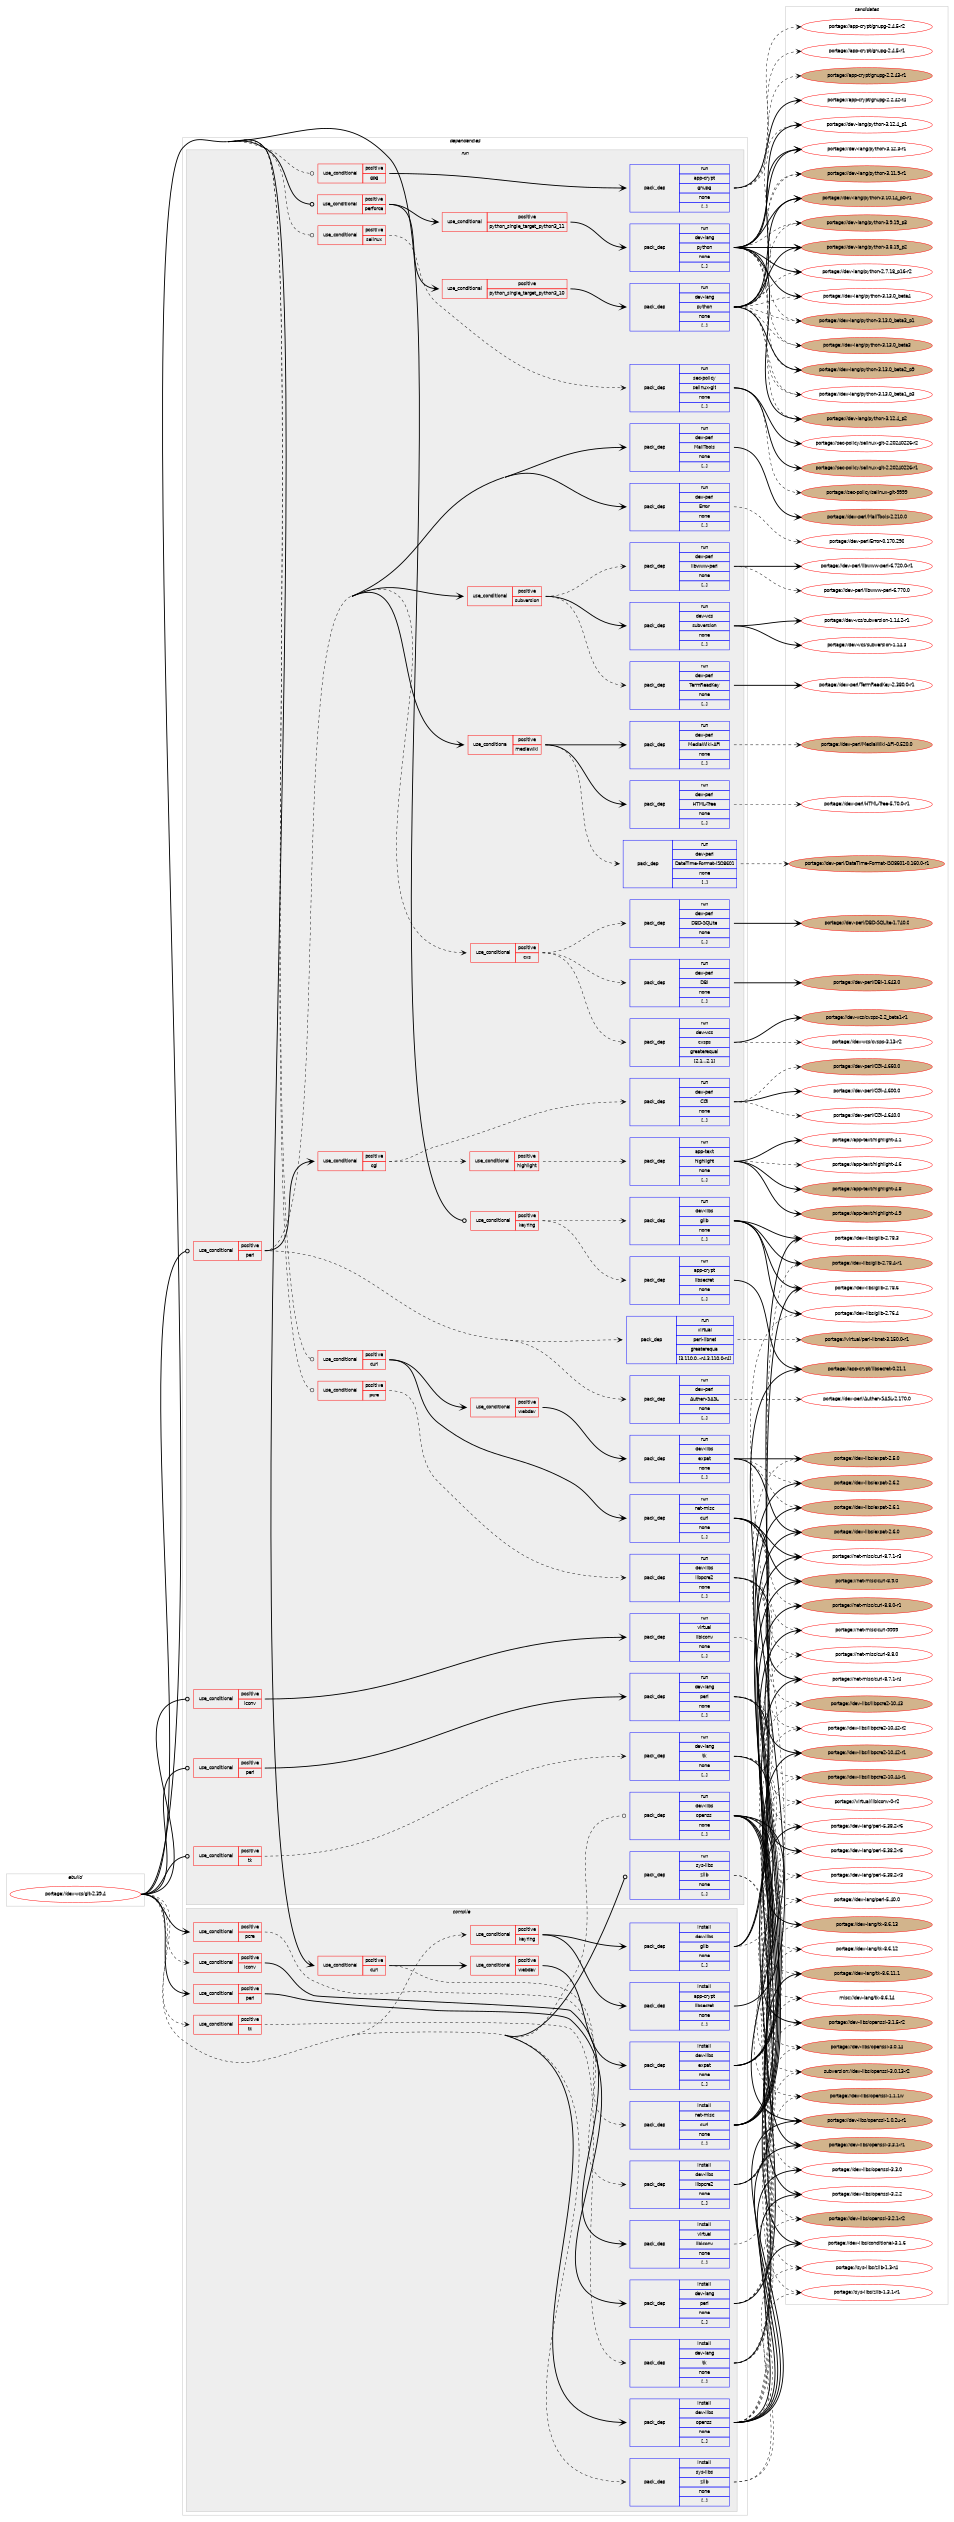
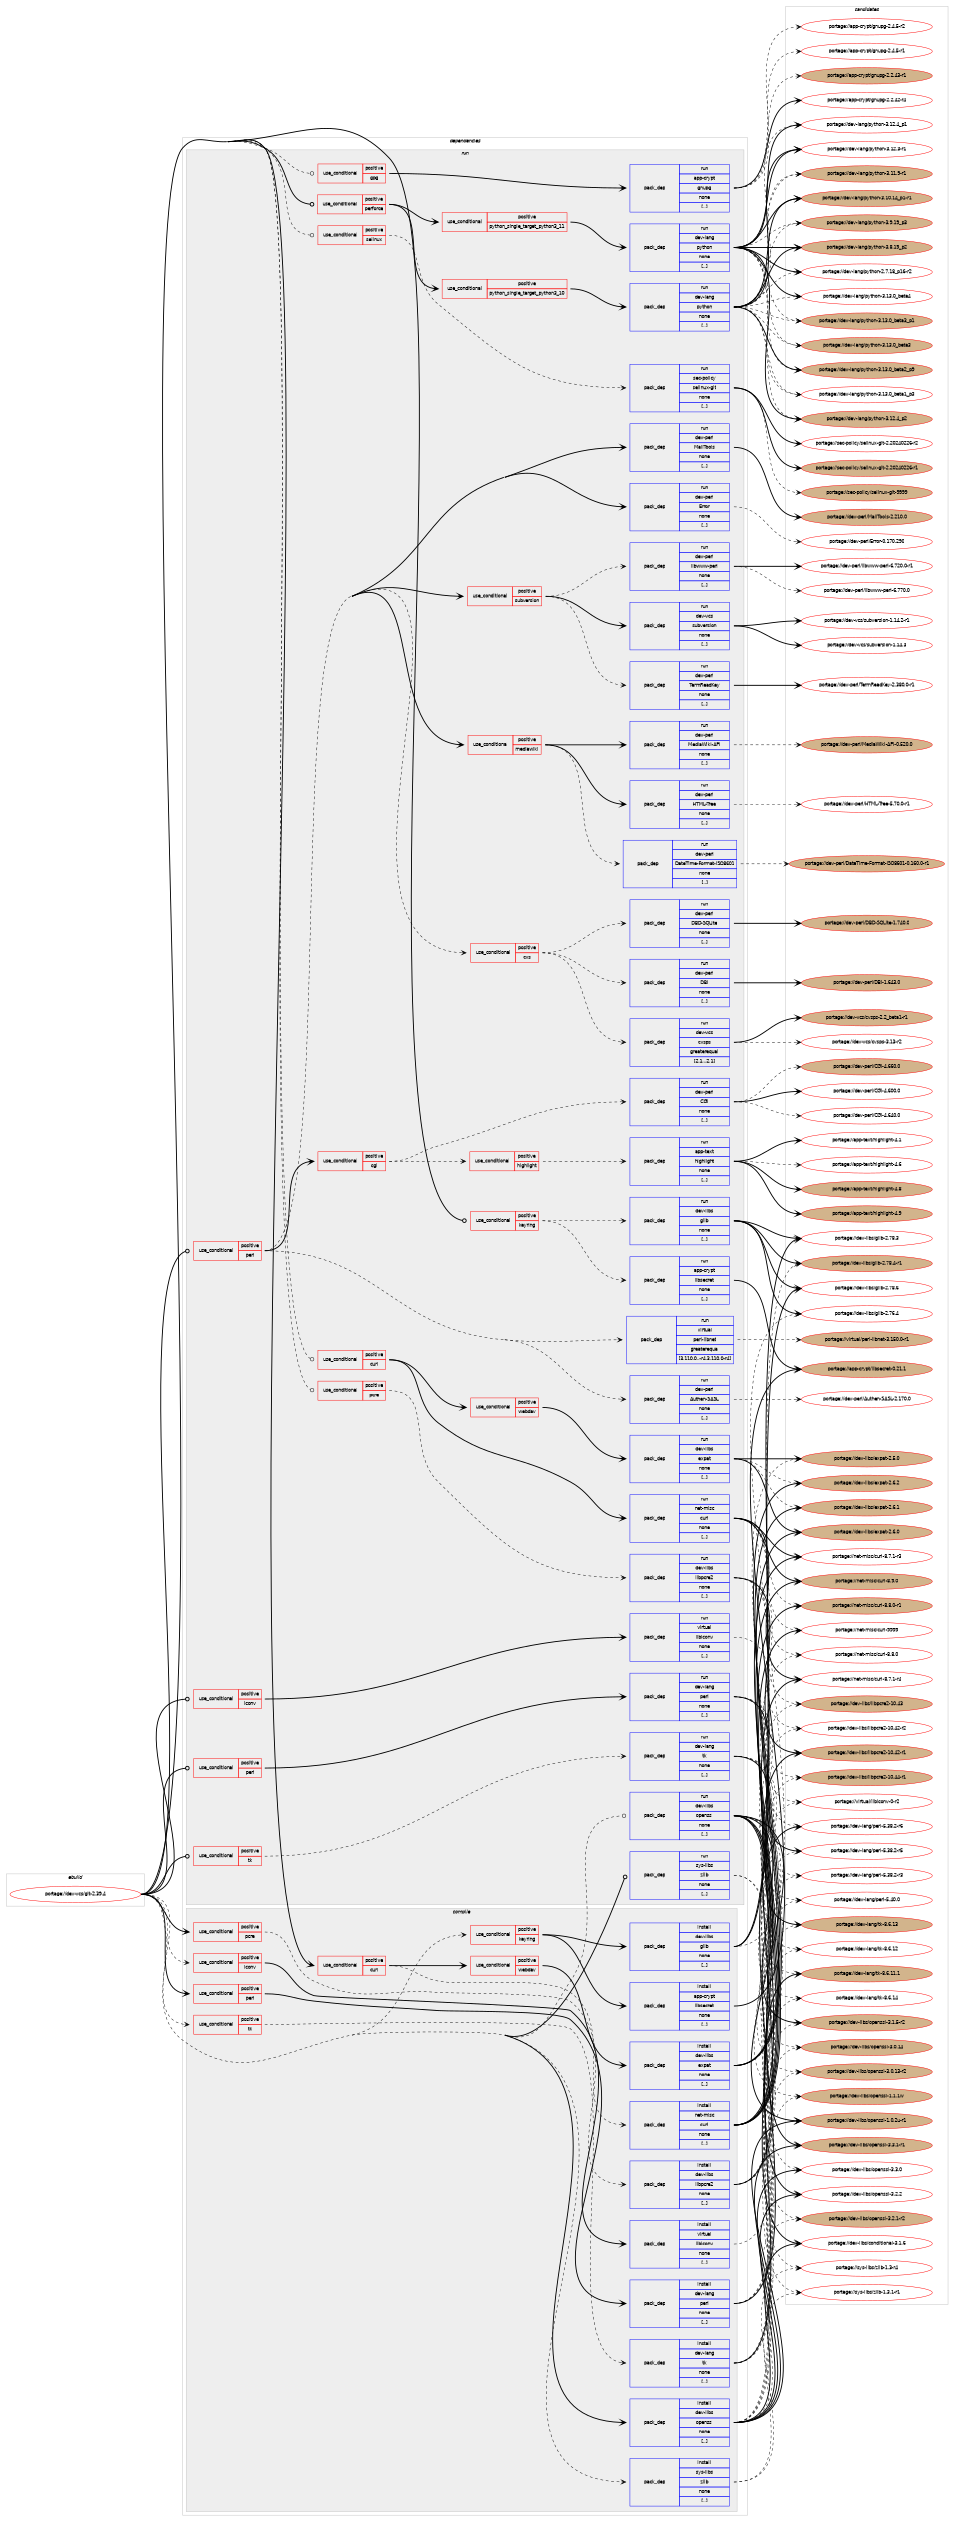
(867, 198) -> (867, 198)
(867, 1998) -> (867, 1998)
(867, 2072) -> (867, 2072)
